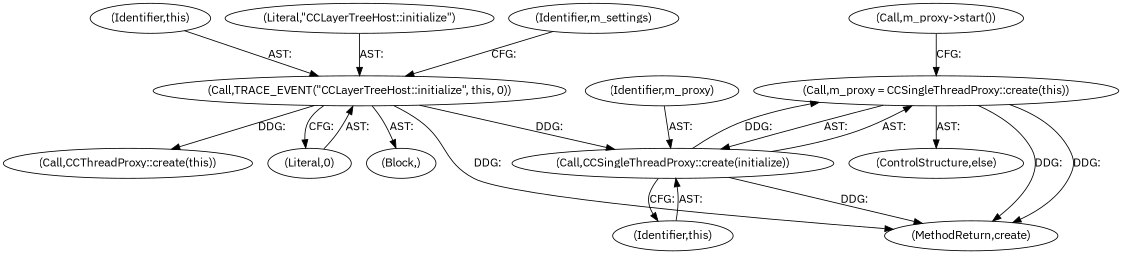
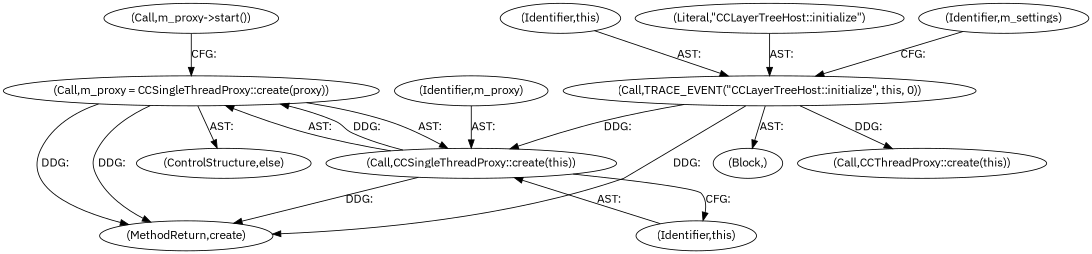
(936, 91) -> (191, 91)
(310, 163) -> none
(673, 163) -> (471, 163)
